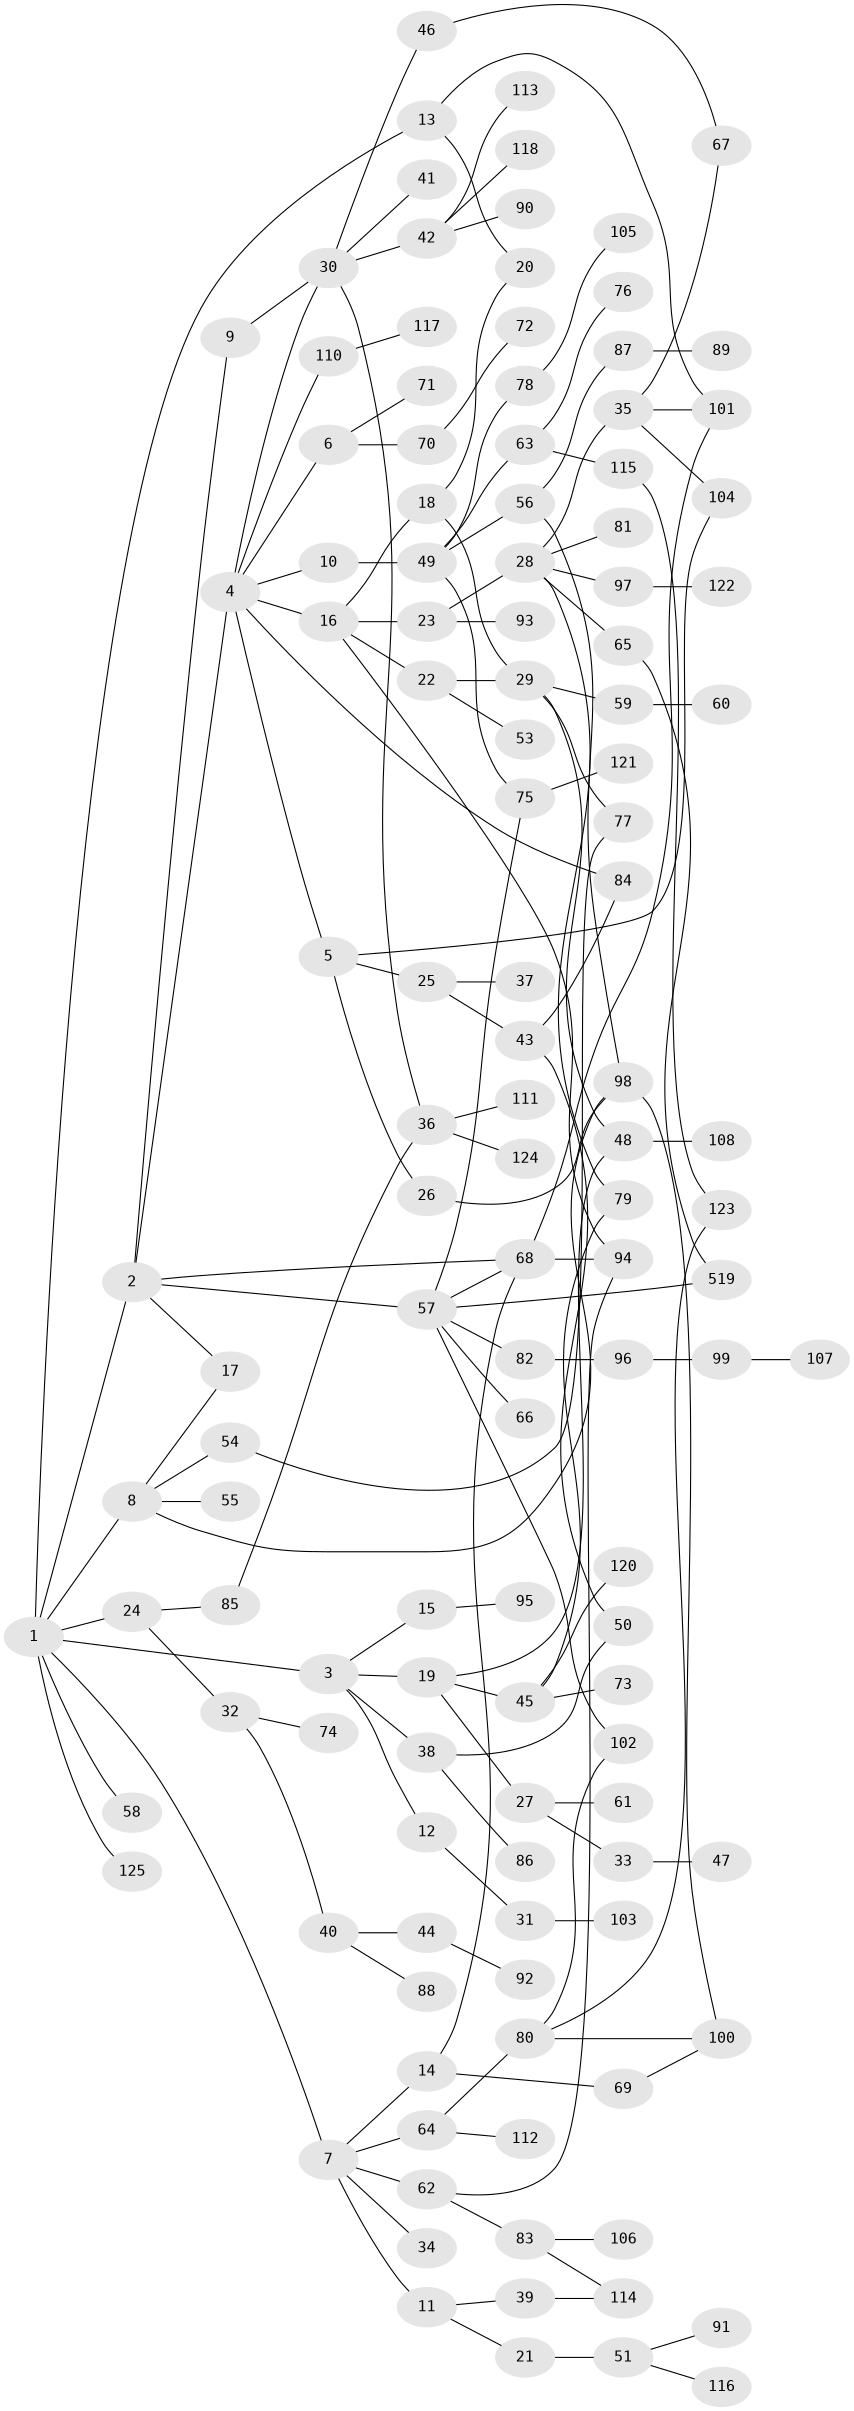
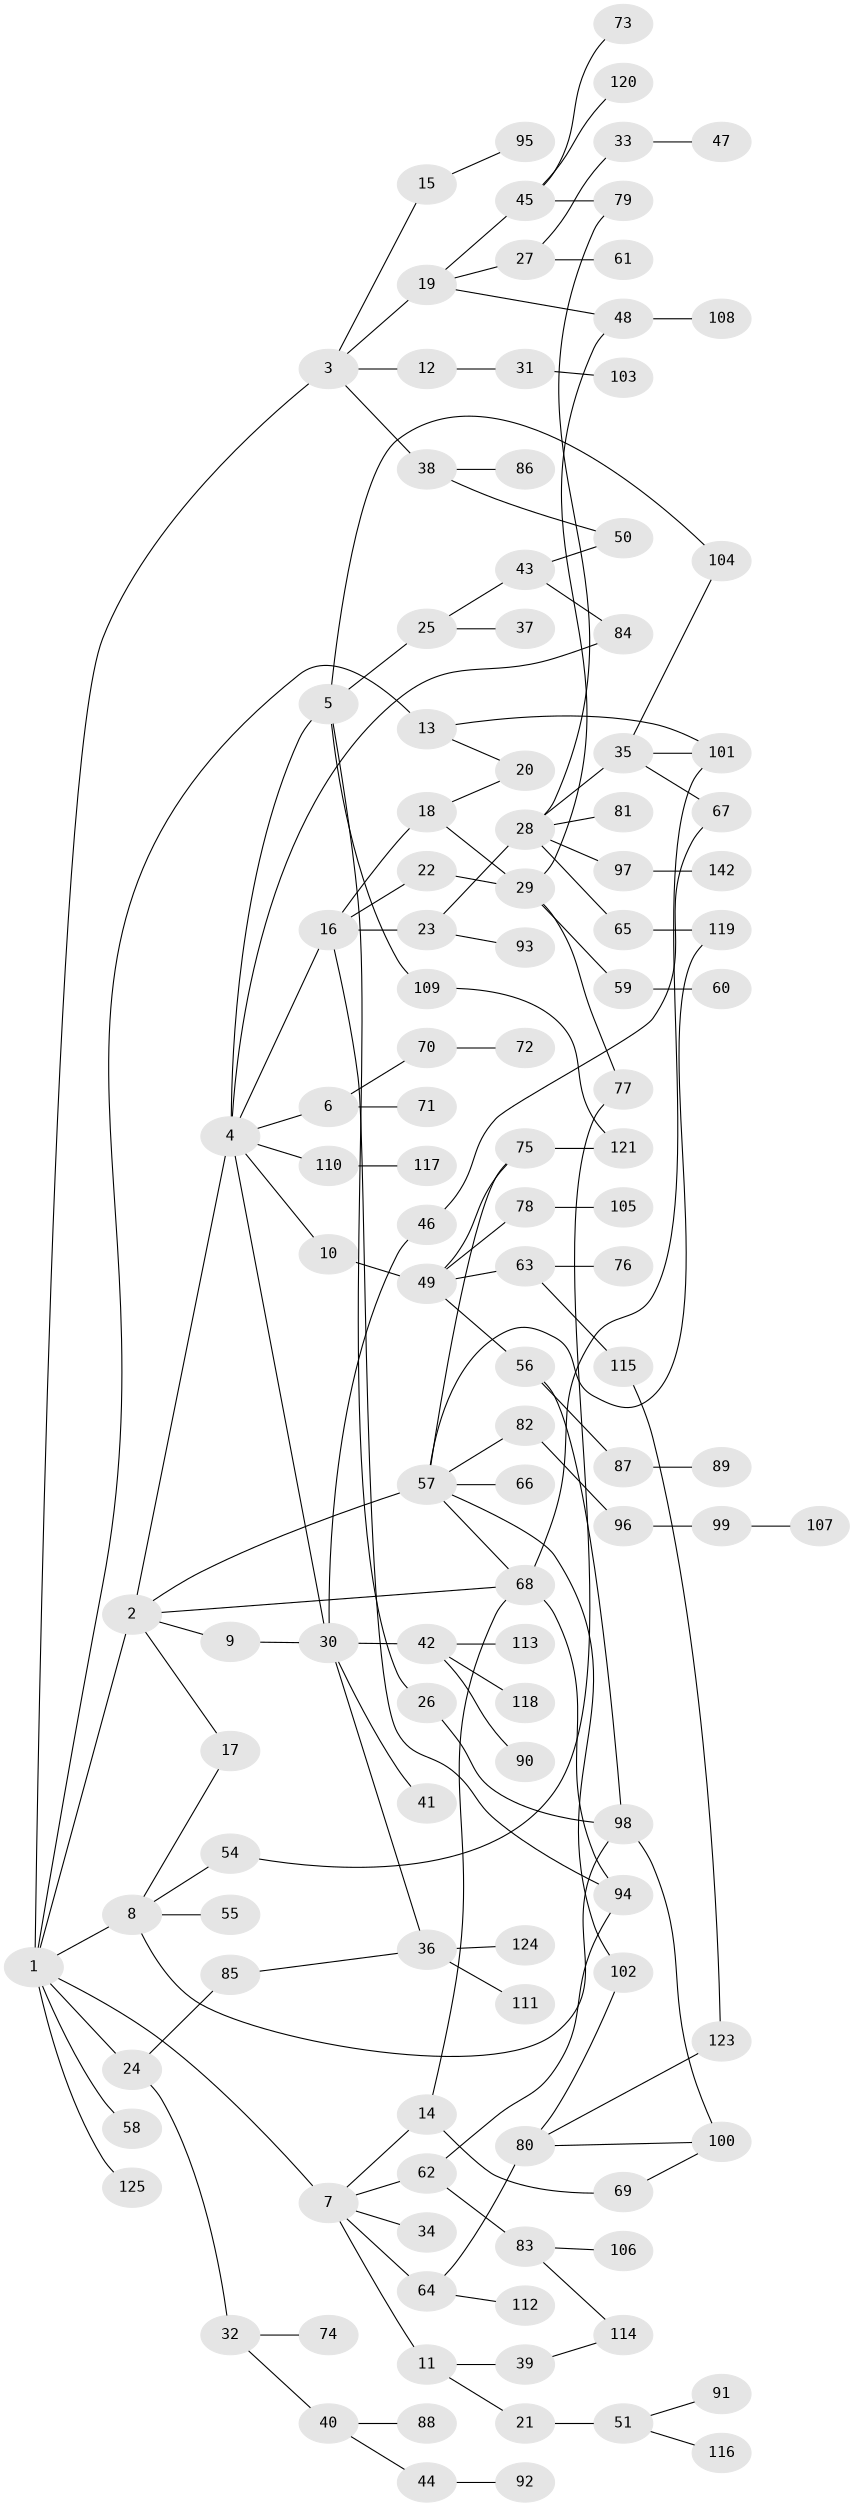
(722, 587) -> (722, 871)
(525, 740) -> none
none -> (427, 989)
(722, 1280) -> (722, 930)
